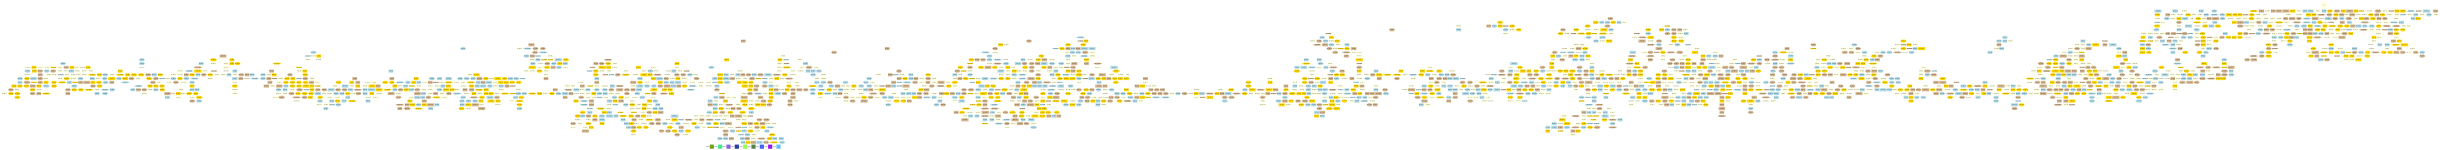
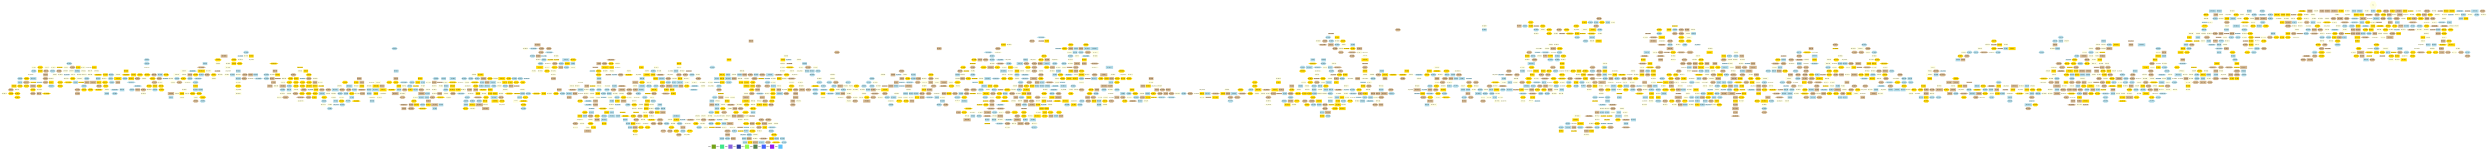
none -> (39, 82)
